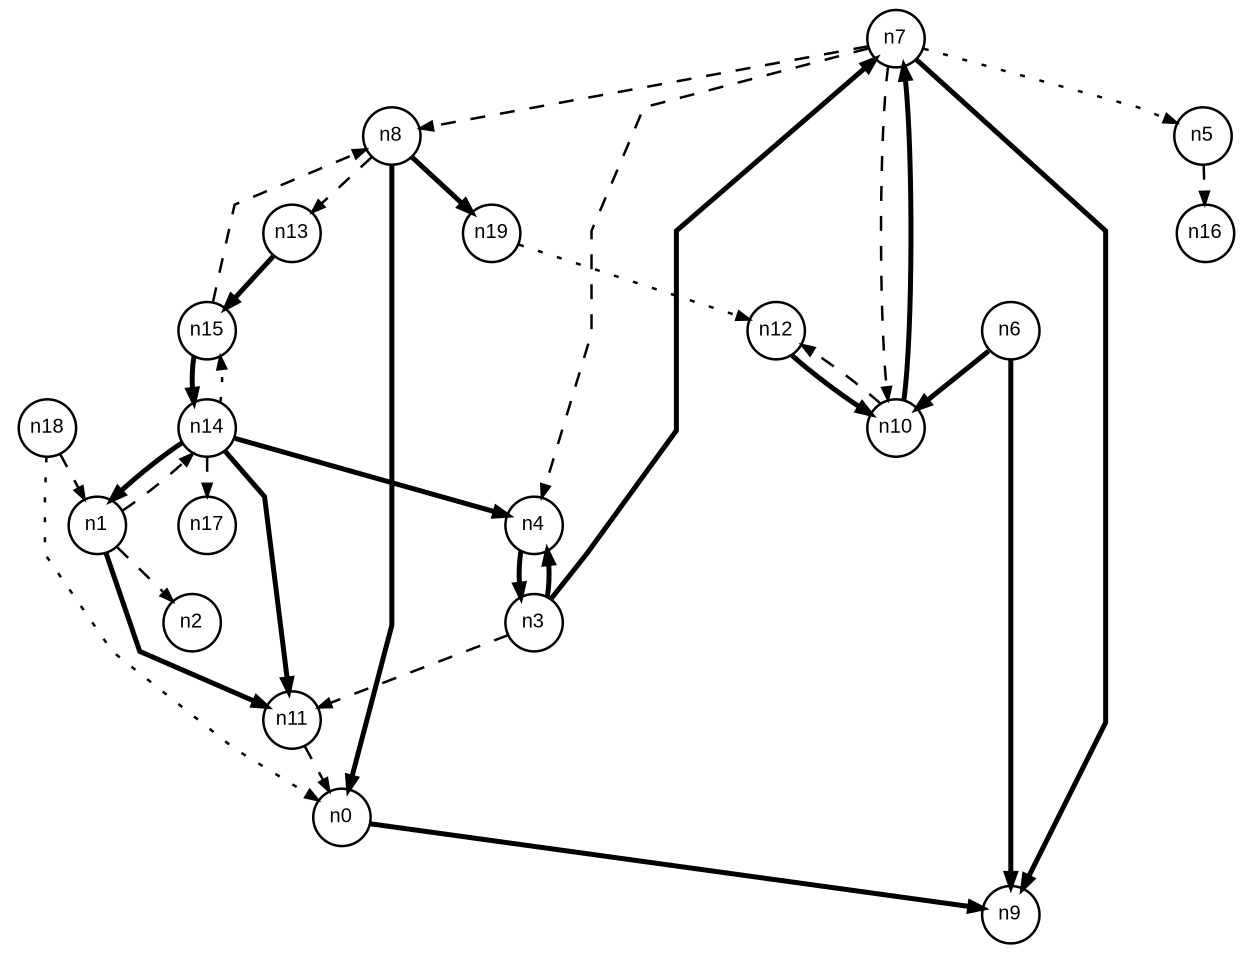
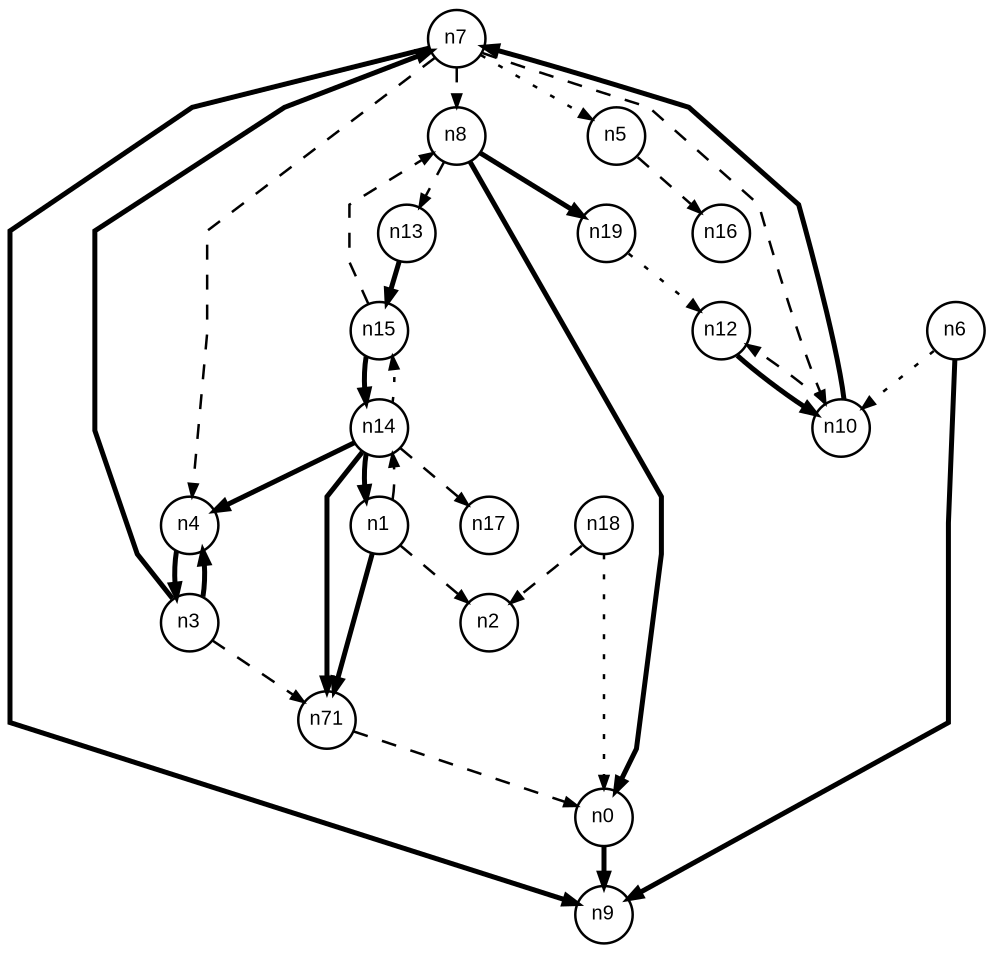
(958, 376) -> (903, 376)
(69, 471) -> (551, 570)
(292, 720) -> (327, 720)
